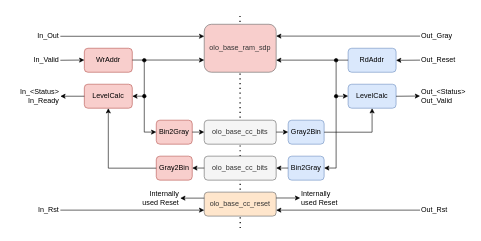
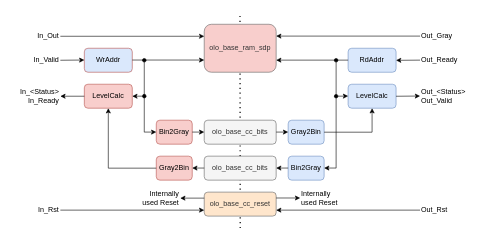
(108, 60) -> (108, 60)
(439, 60) -> (439, 60)
